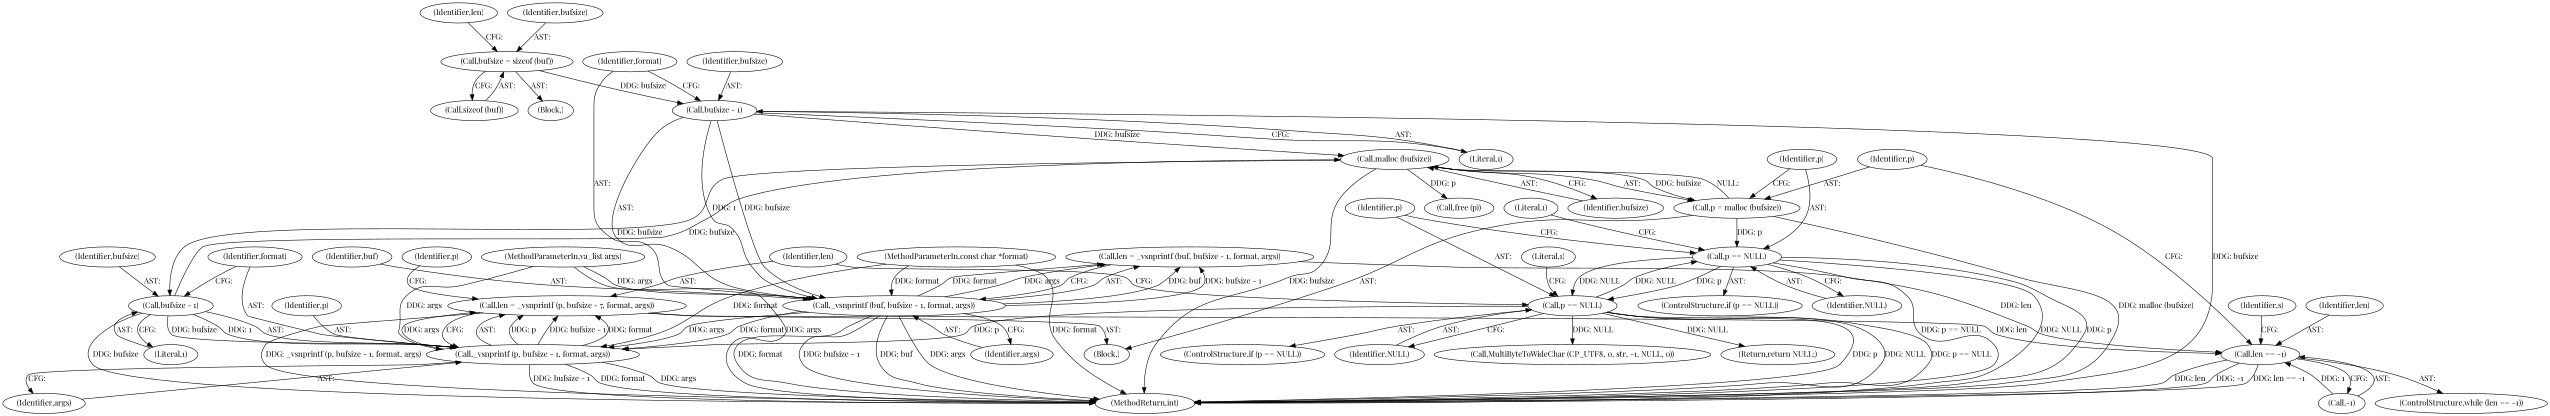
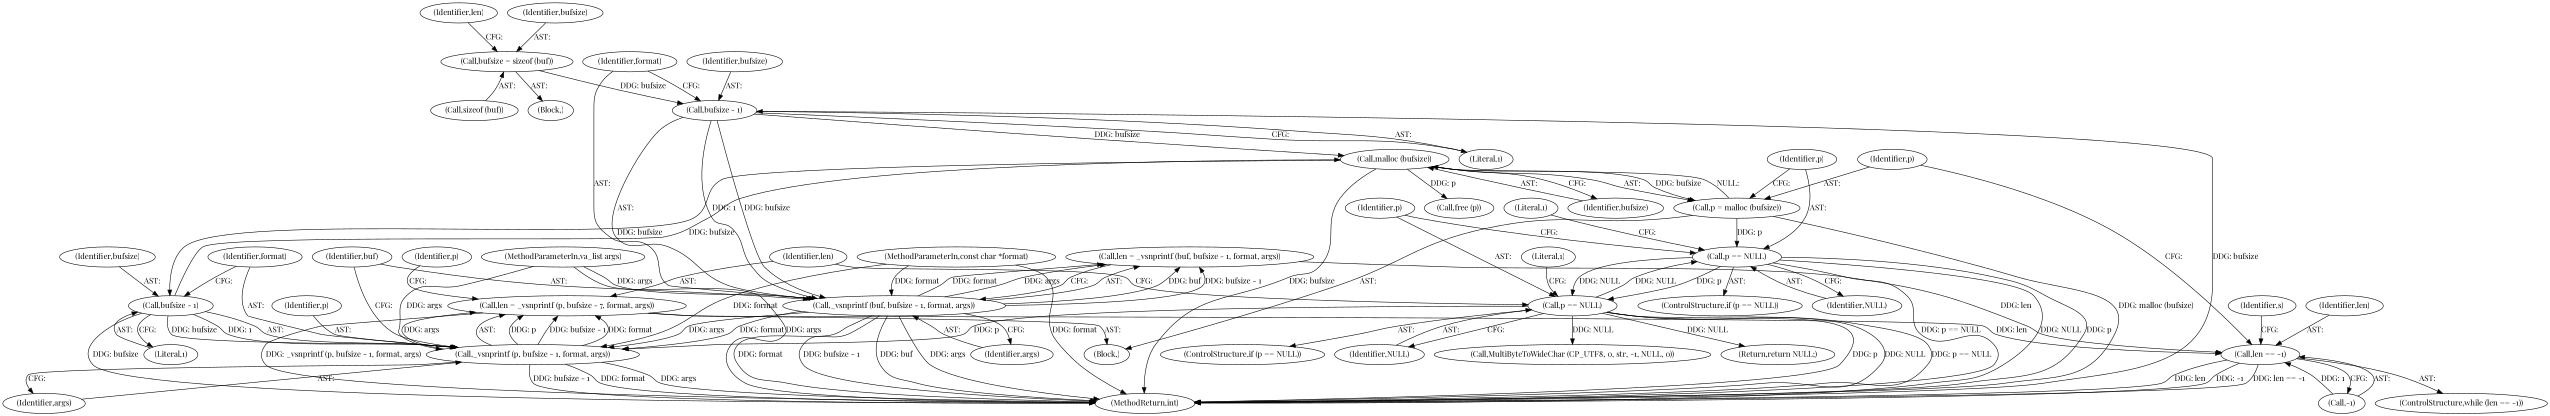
(475, 81) -> none
(451, 323) -> (386, 327)
